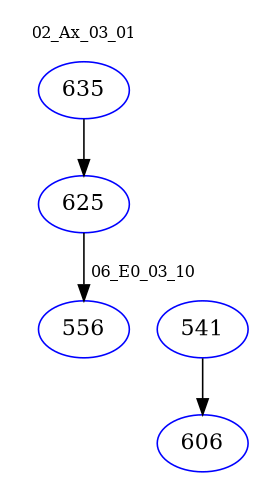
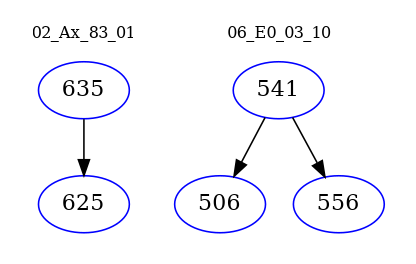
(84, 34) -> (84, 34)
(84, 268) -> (305, 140)
(203, 443) -> (220, 204)
